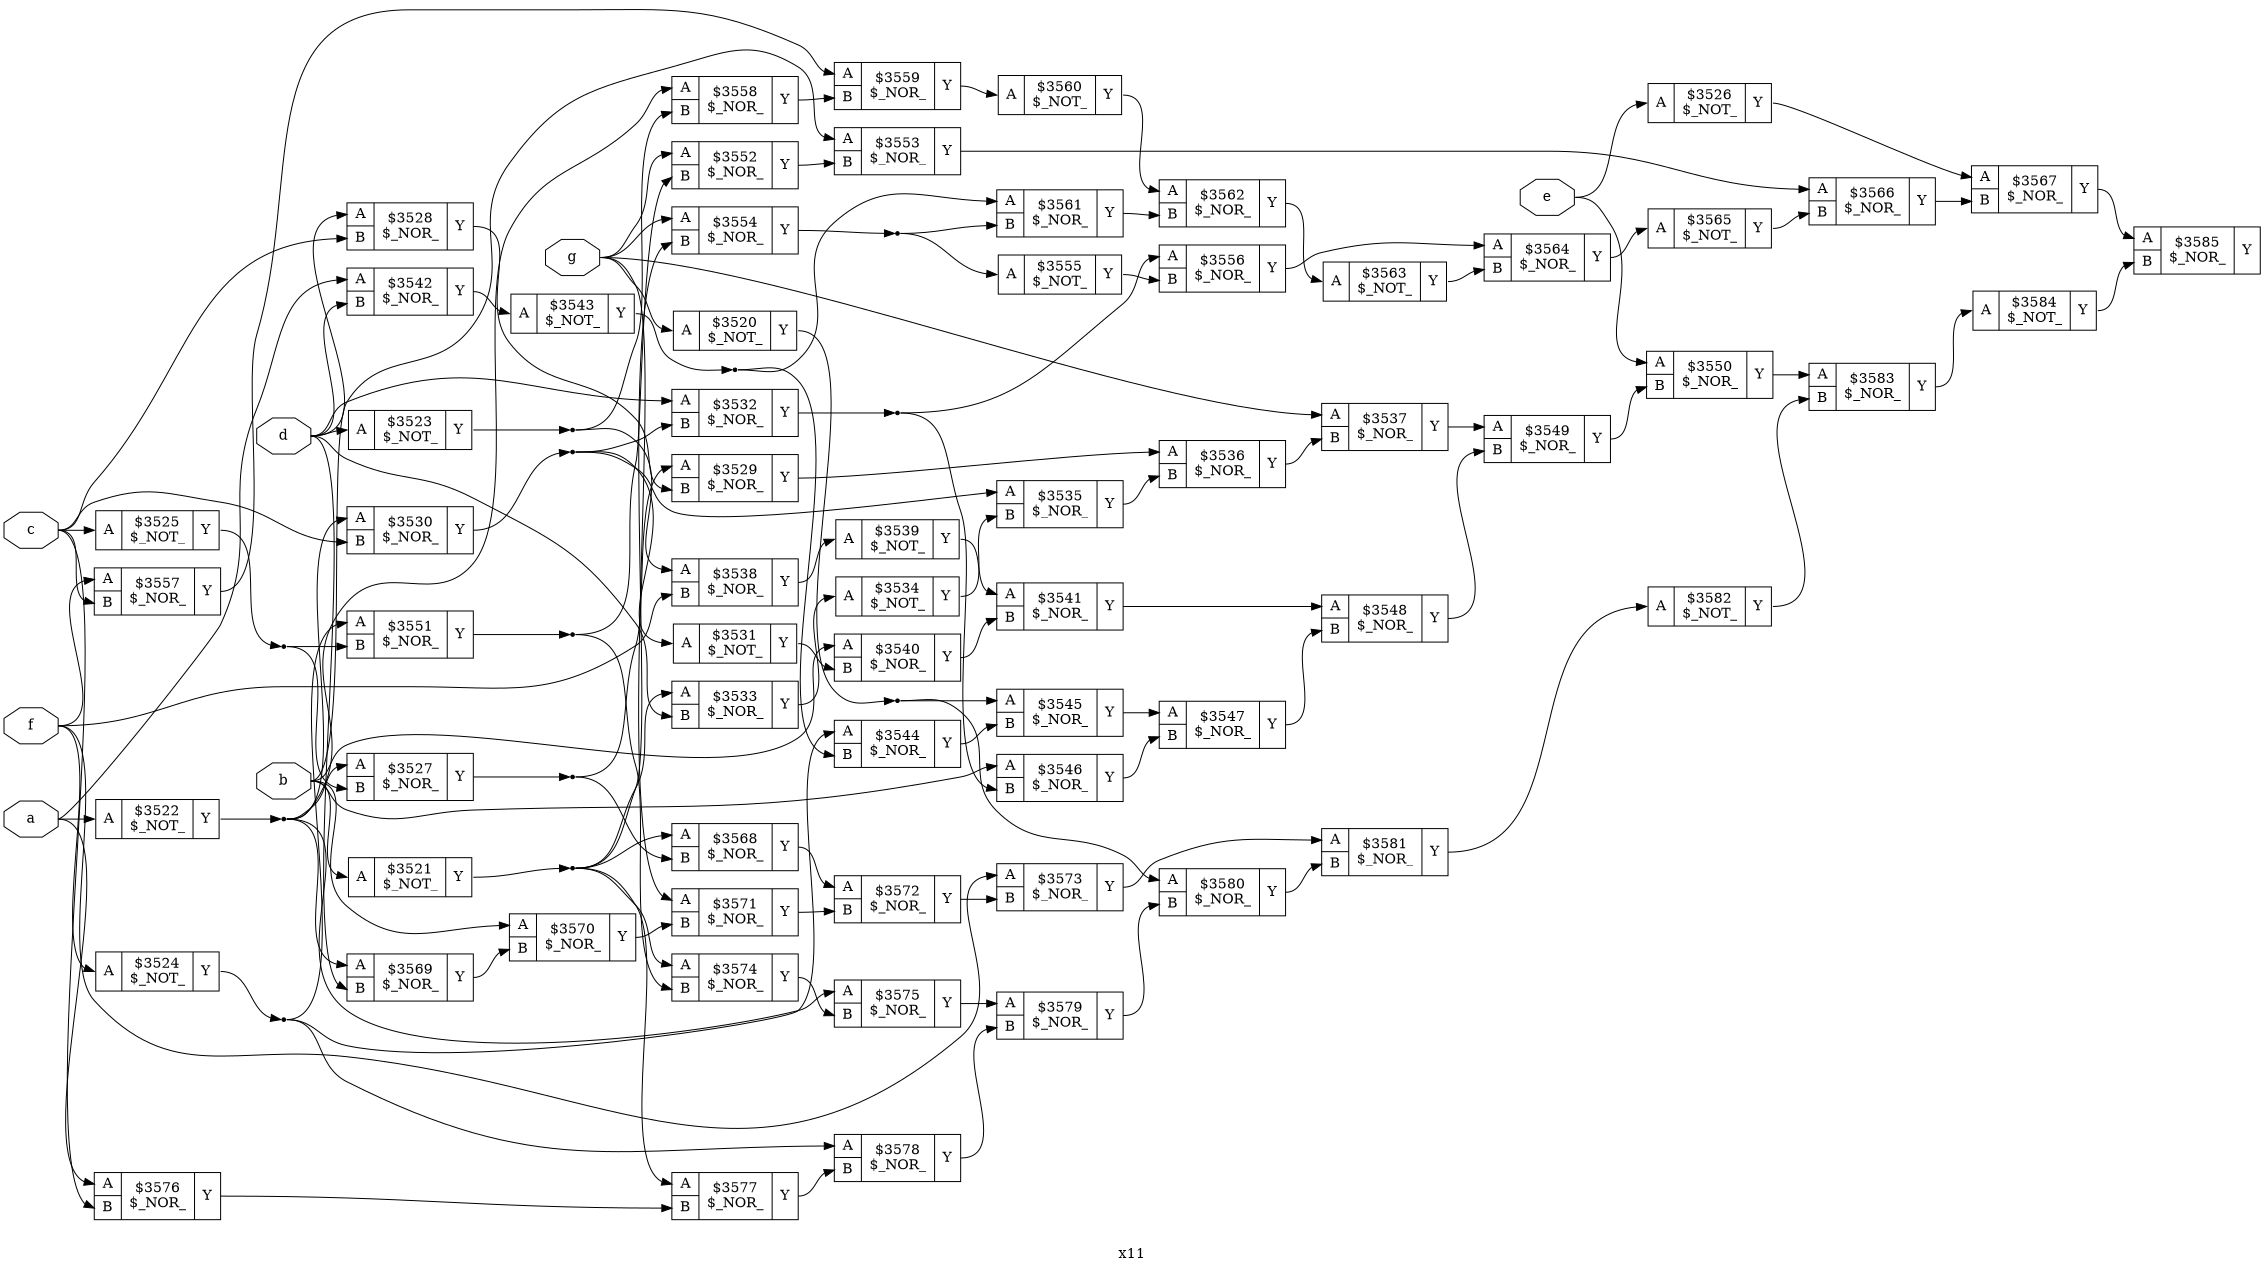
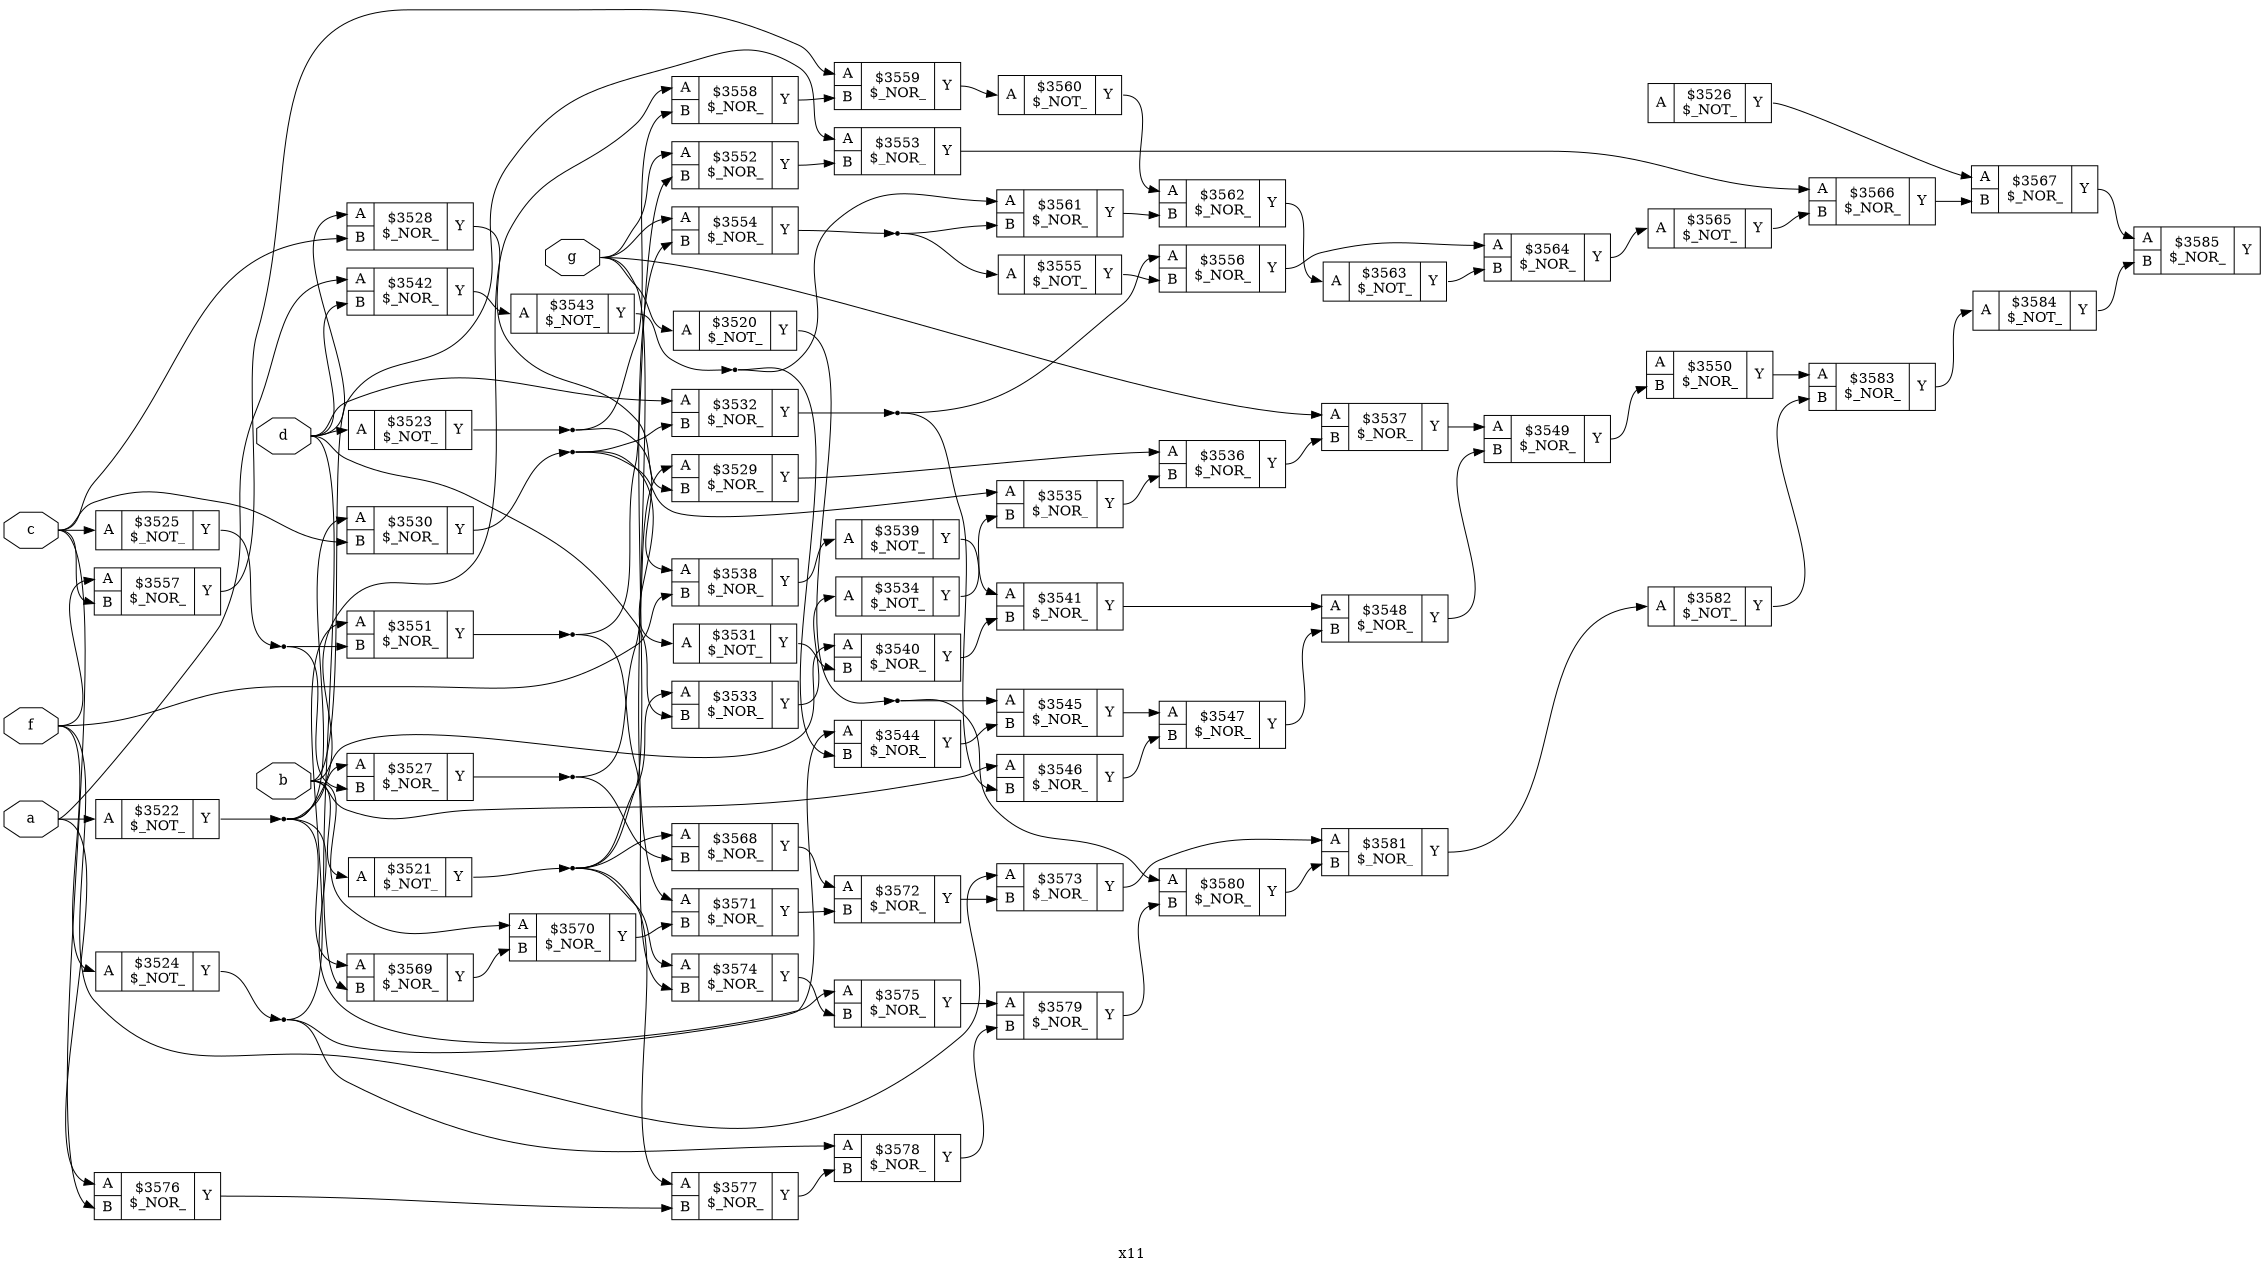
(1547, 197) -> none
